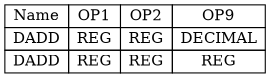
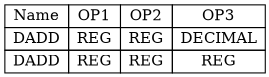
(219, 16) -> (219, 16)
